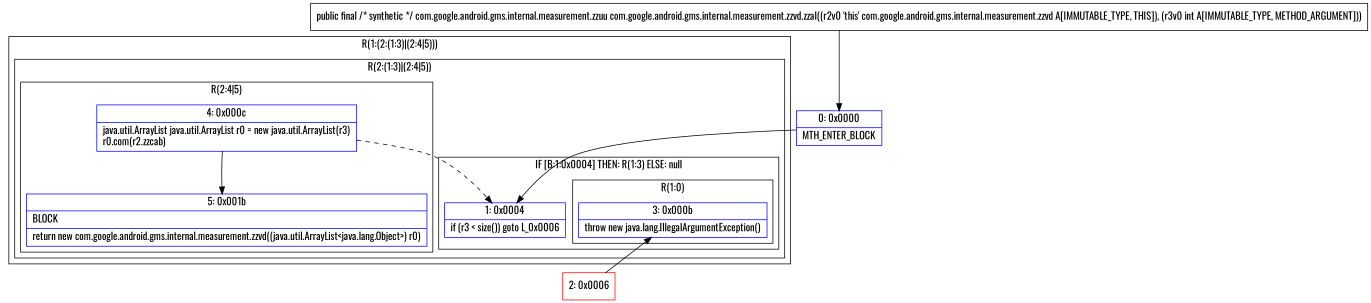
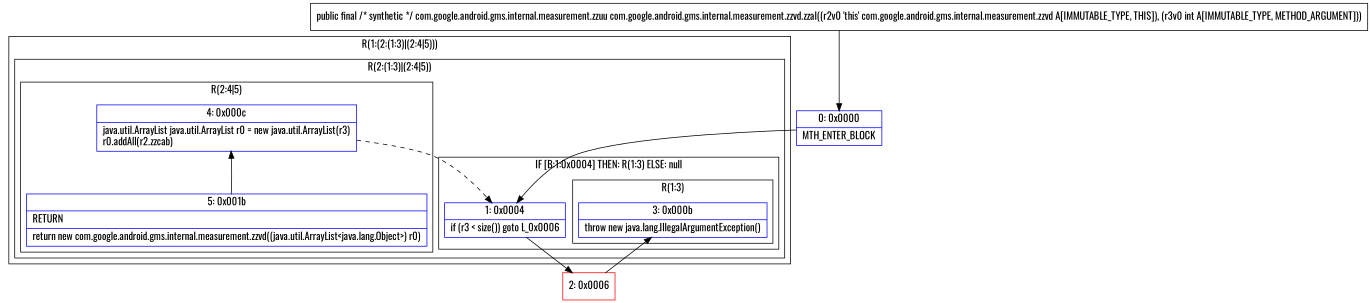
(134, 142) -> (138, 142)
(222, 169) -> (232, 176)
(673, 188) -> (673, 188)
(45, 219) -> (48, 219)
none -> (546, 253)
